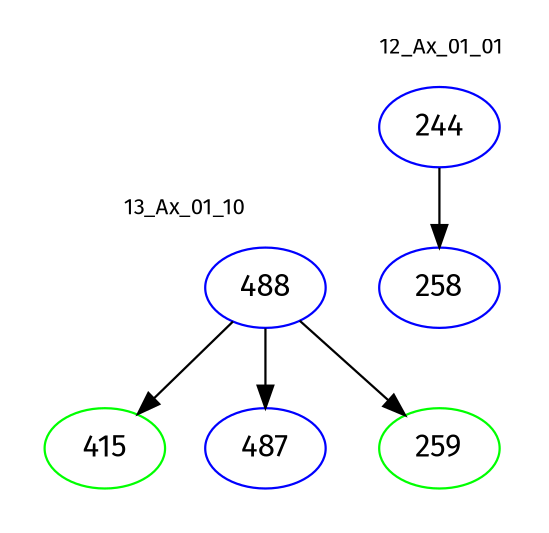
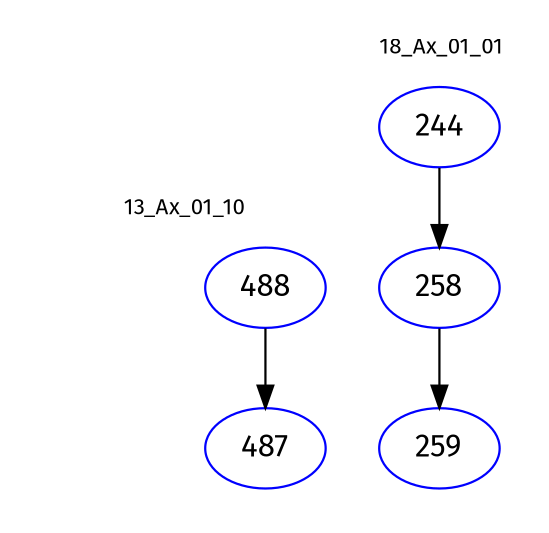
(442, 48) -> (442, 48)
(329, 347) -> (439, 357)
(105, 448) -> none
(439, 448) -> (439, 448)
